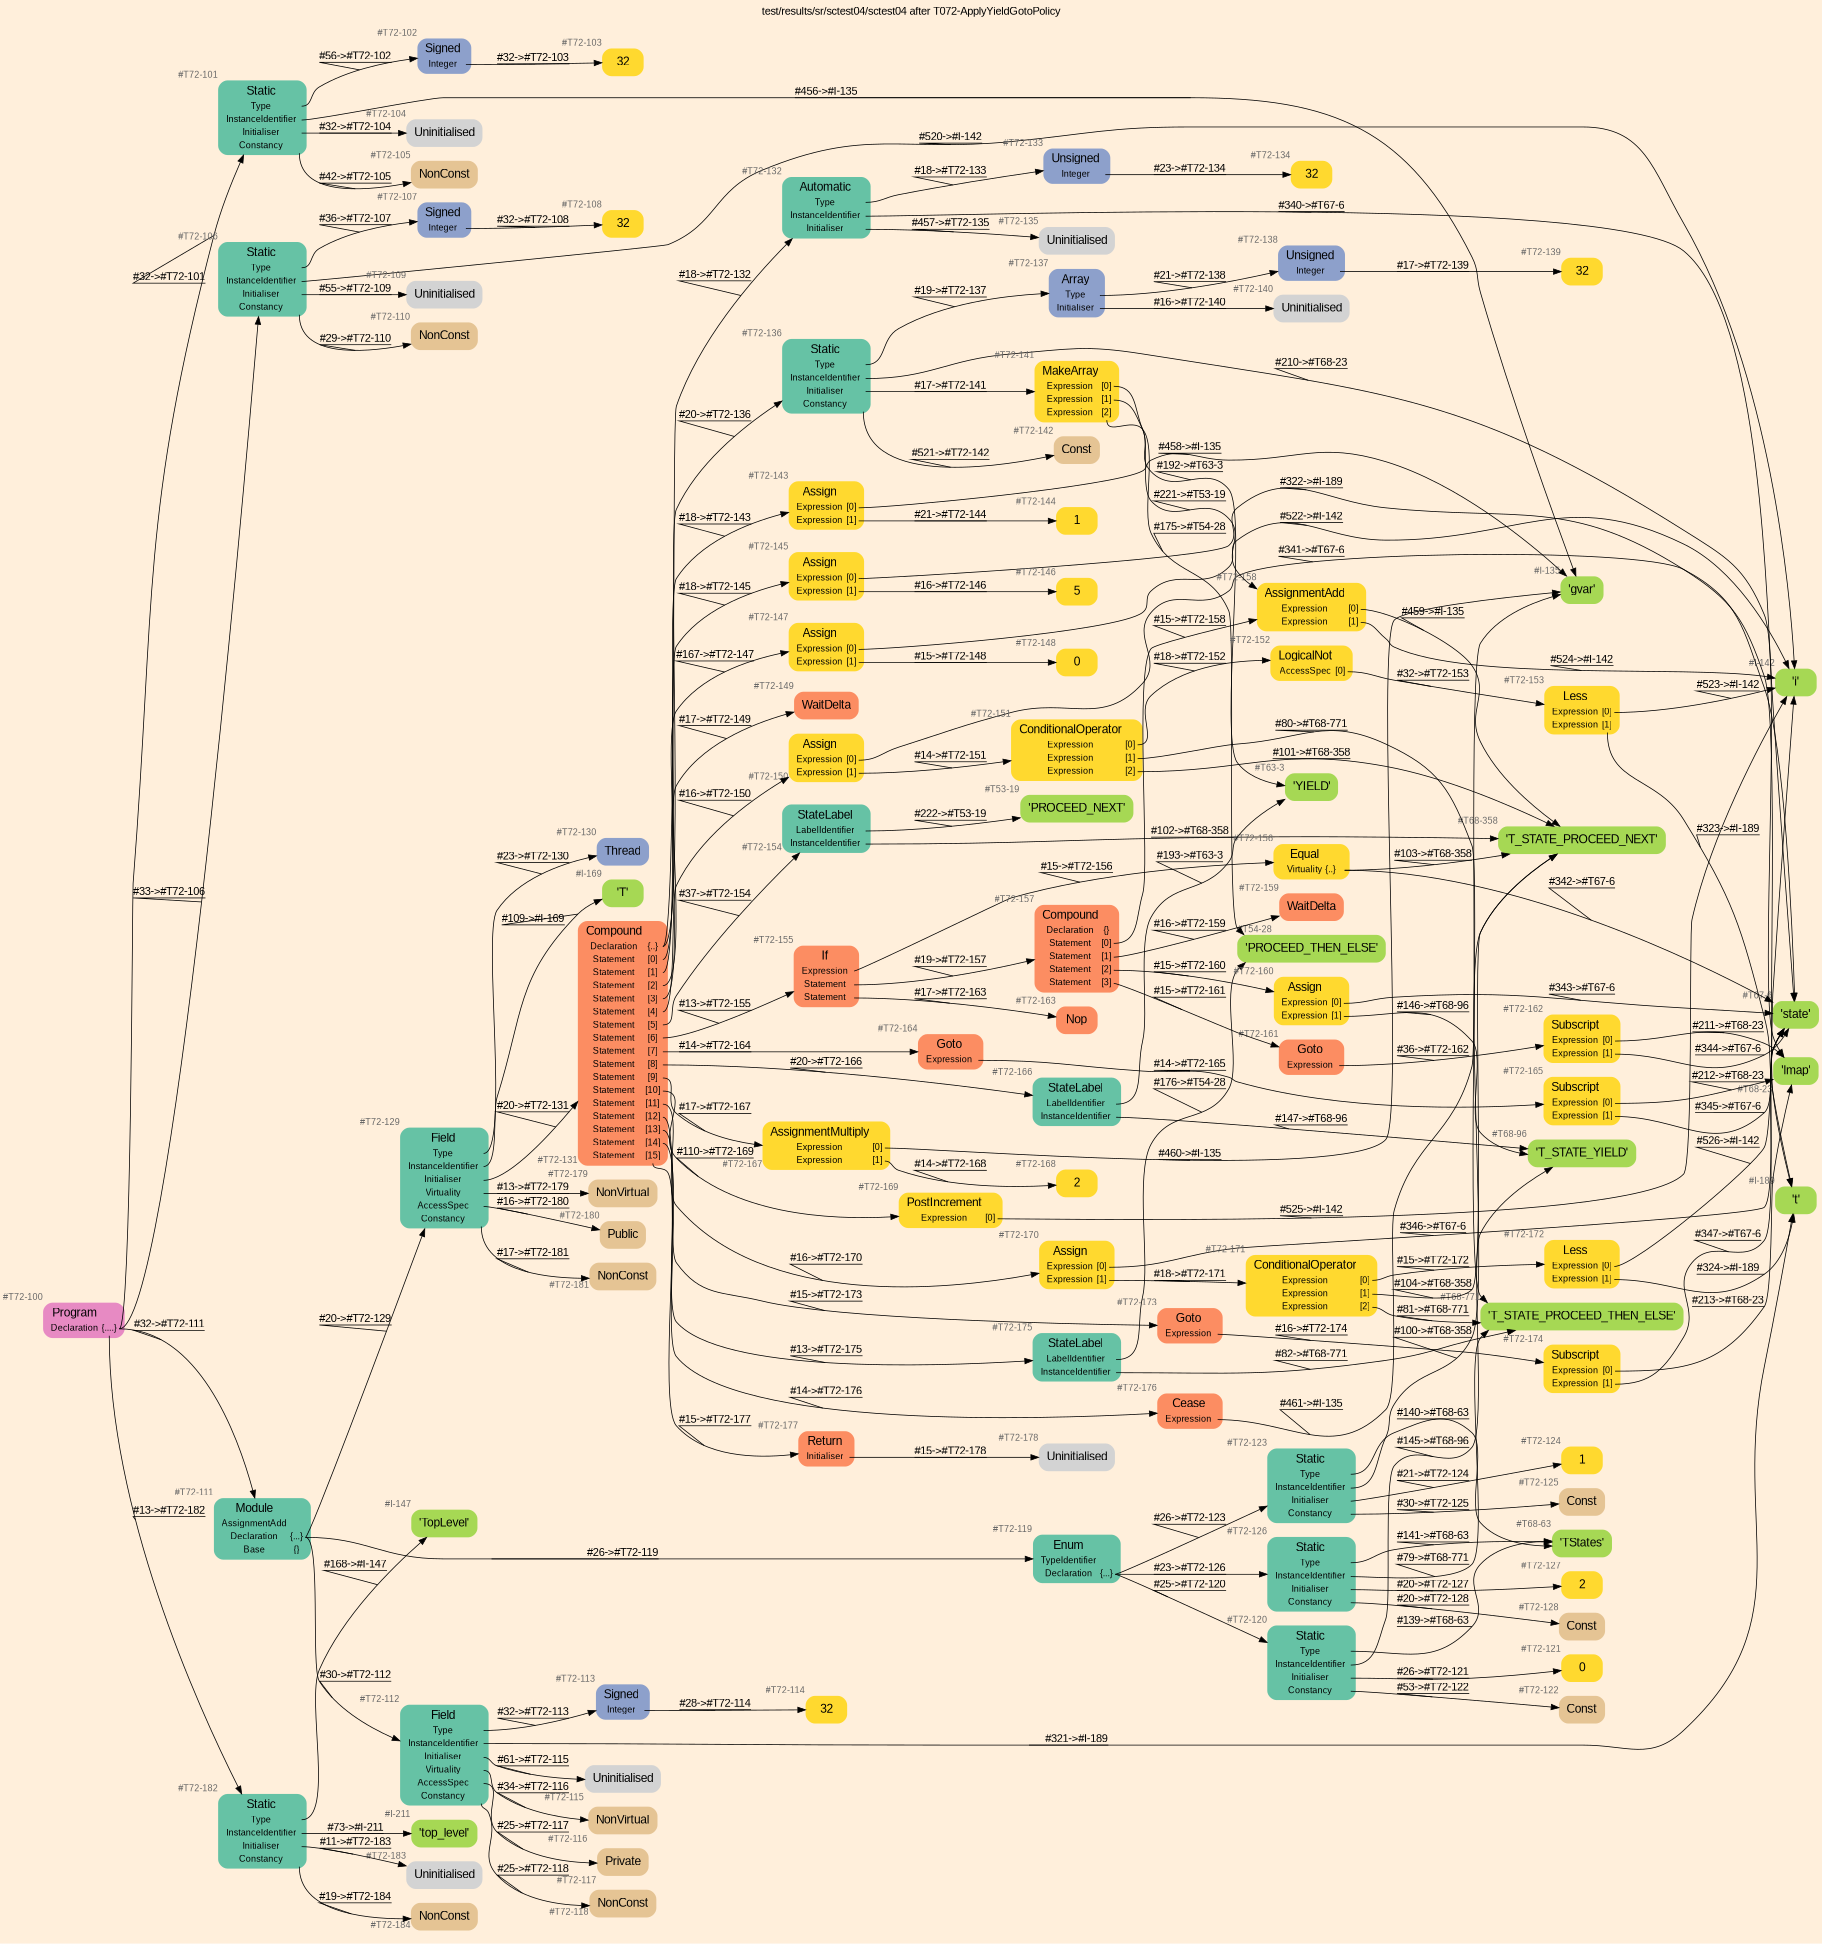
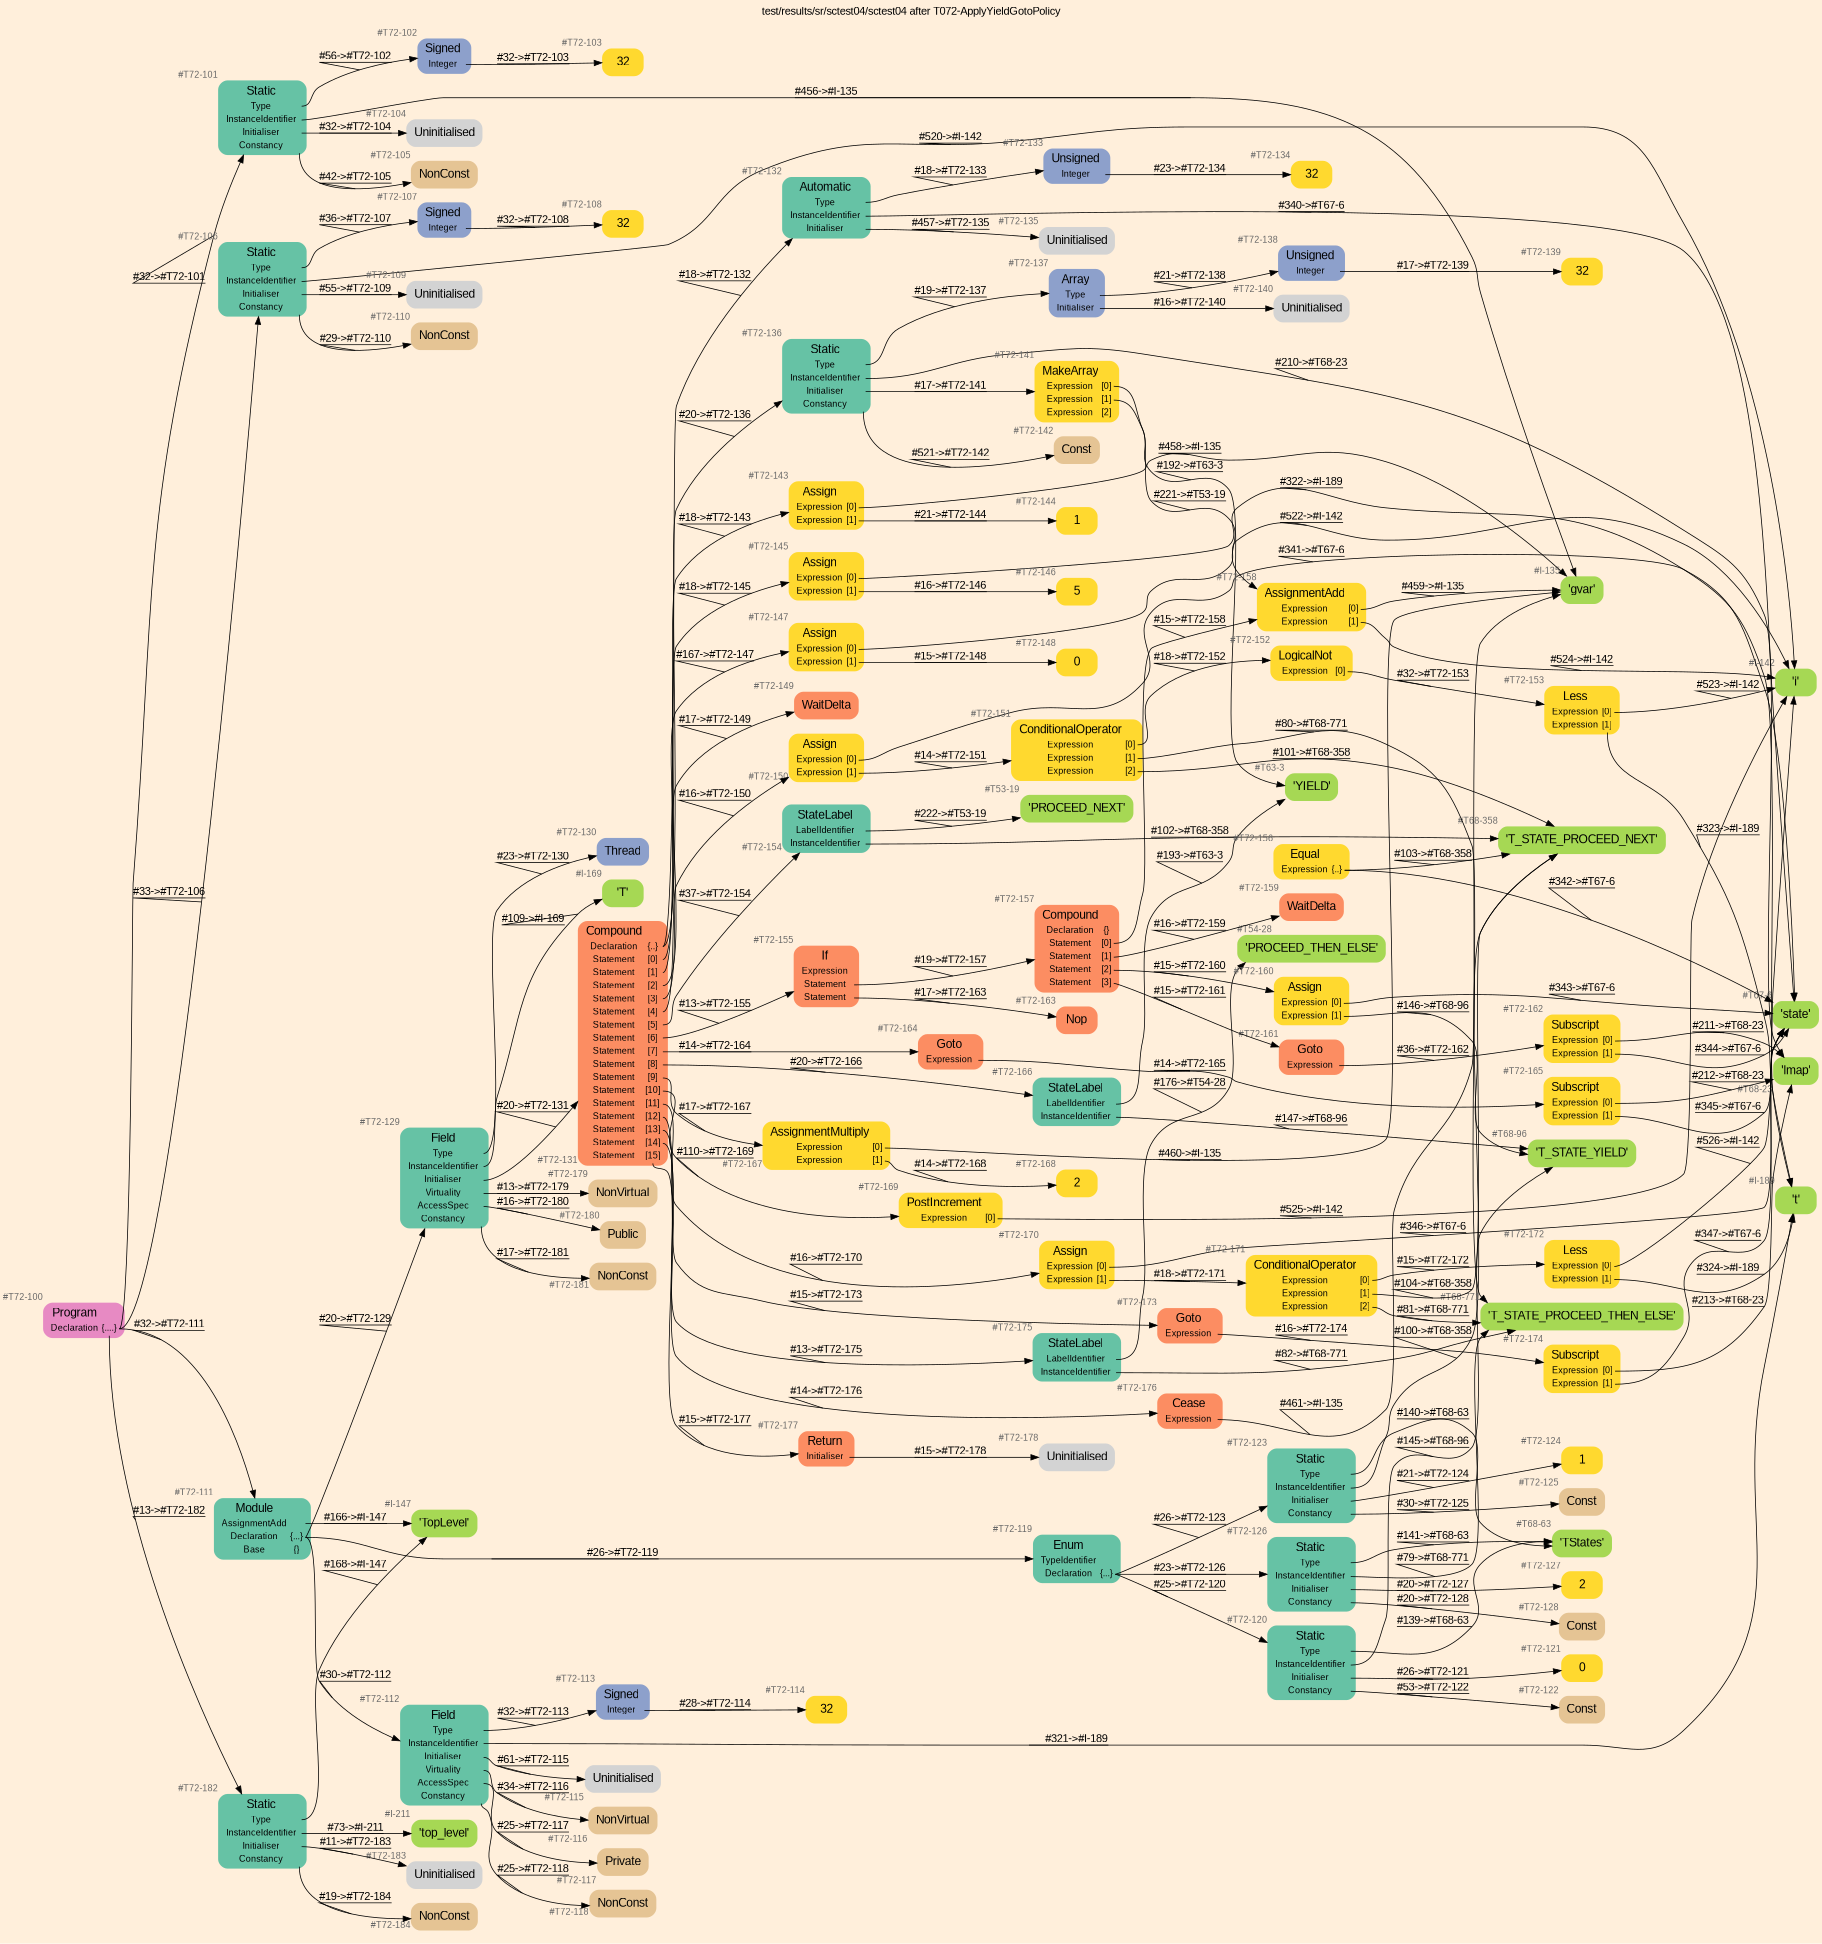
(1229, 612) -> none
(1460, 654) -> (1456, 594)
(1305, 671) -> (1305, 671)
(1305, 869) -> (1305, 869)
(1052, 888) -> none
none -> (354, 1523)
